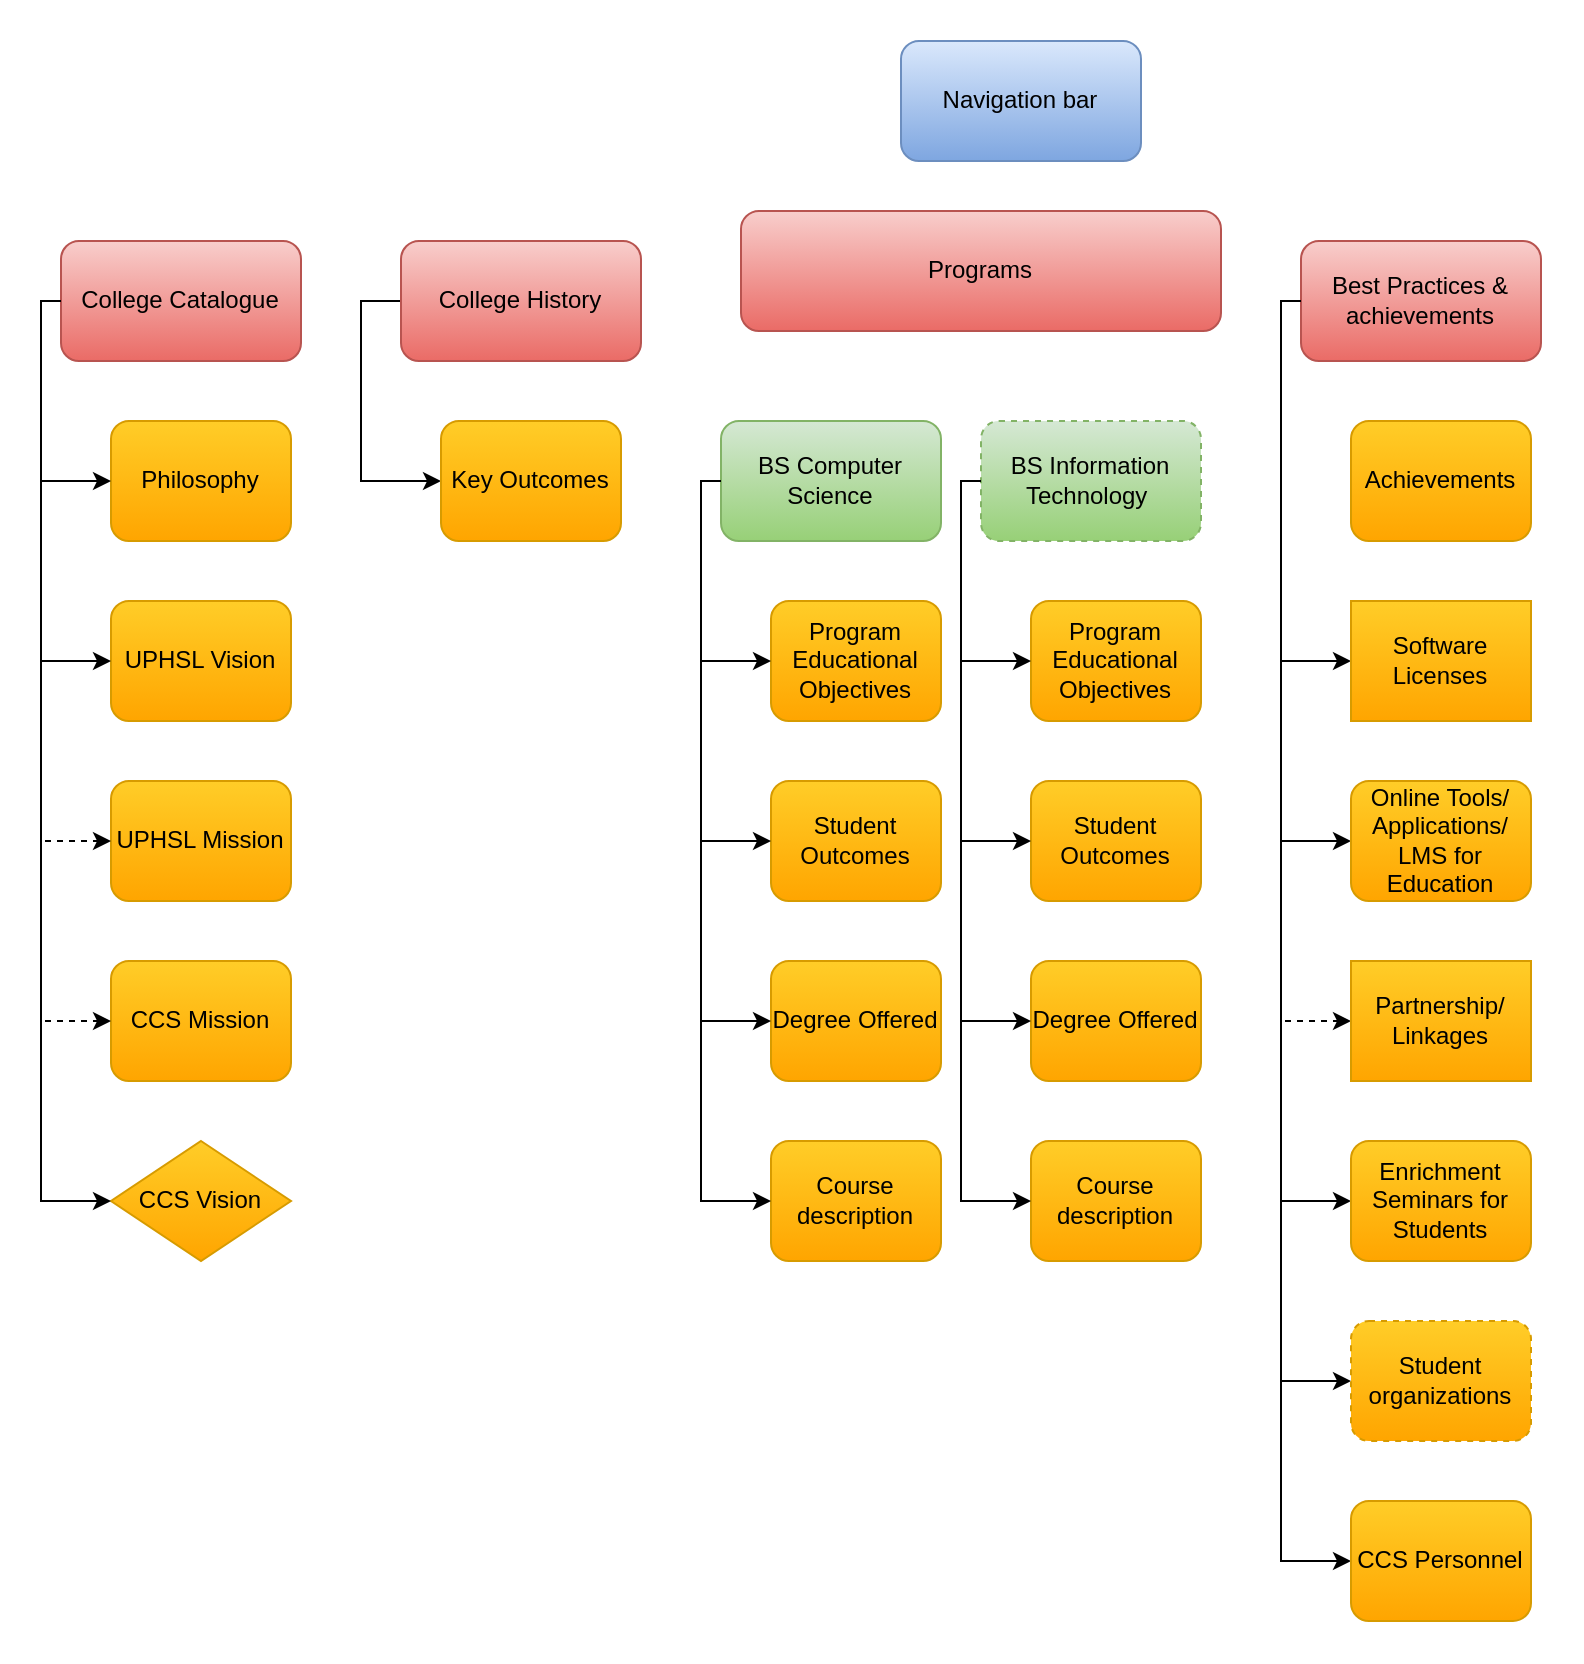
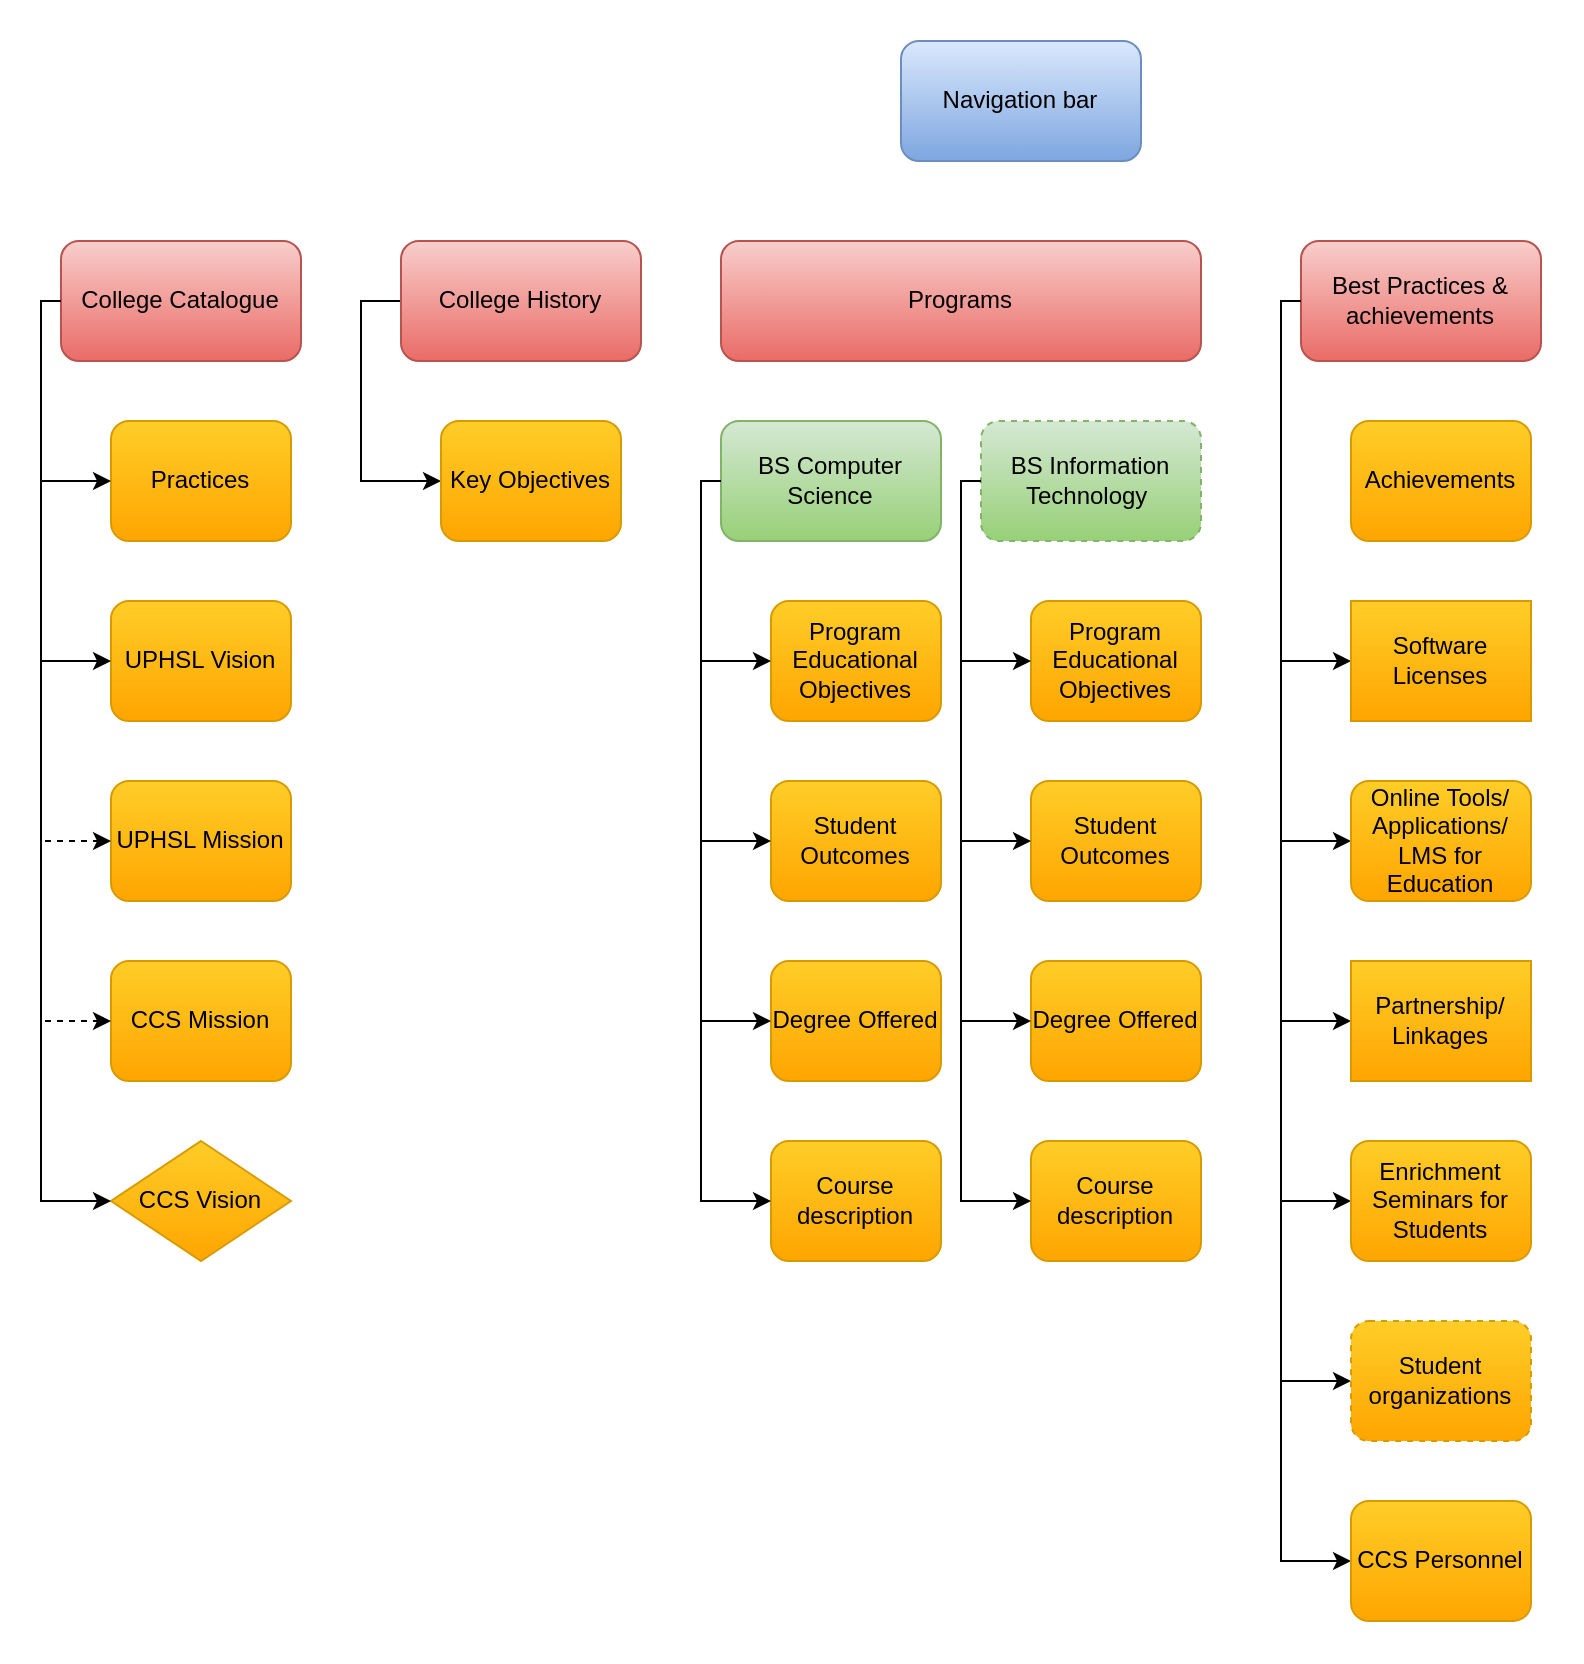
(981, 271) -> (961, 301)
(201, 481) -> (201, 481)
(531, 481) -> (531, 481)
(1309, 1021) -> (1309, 1021)
